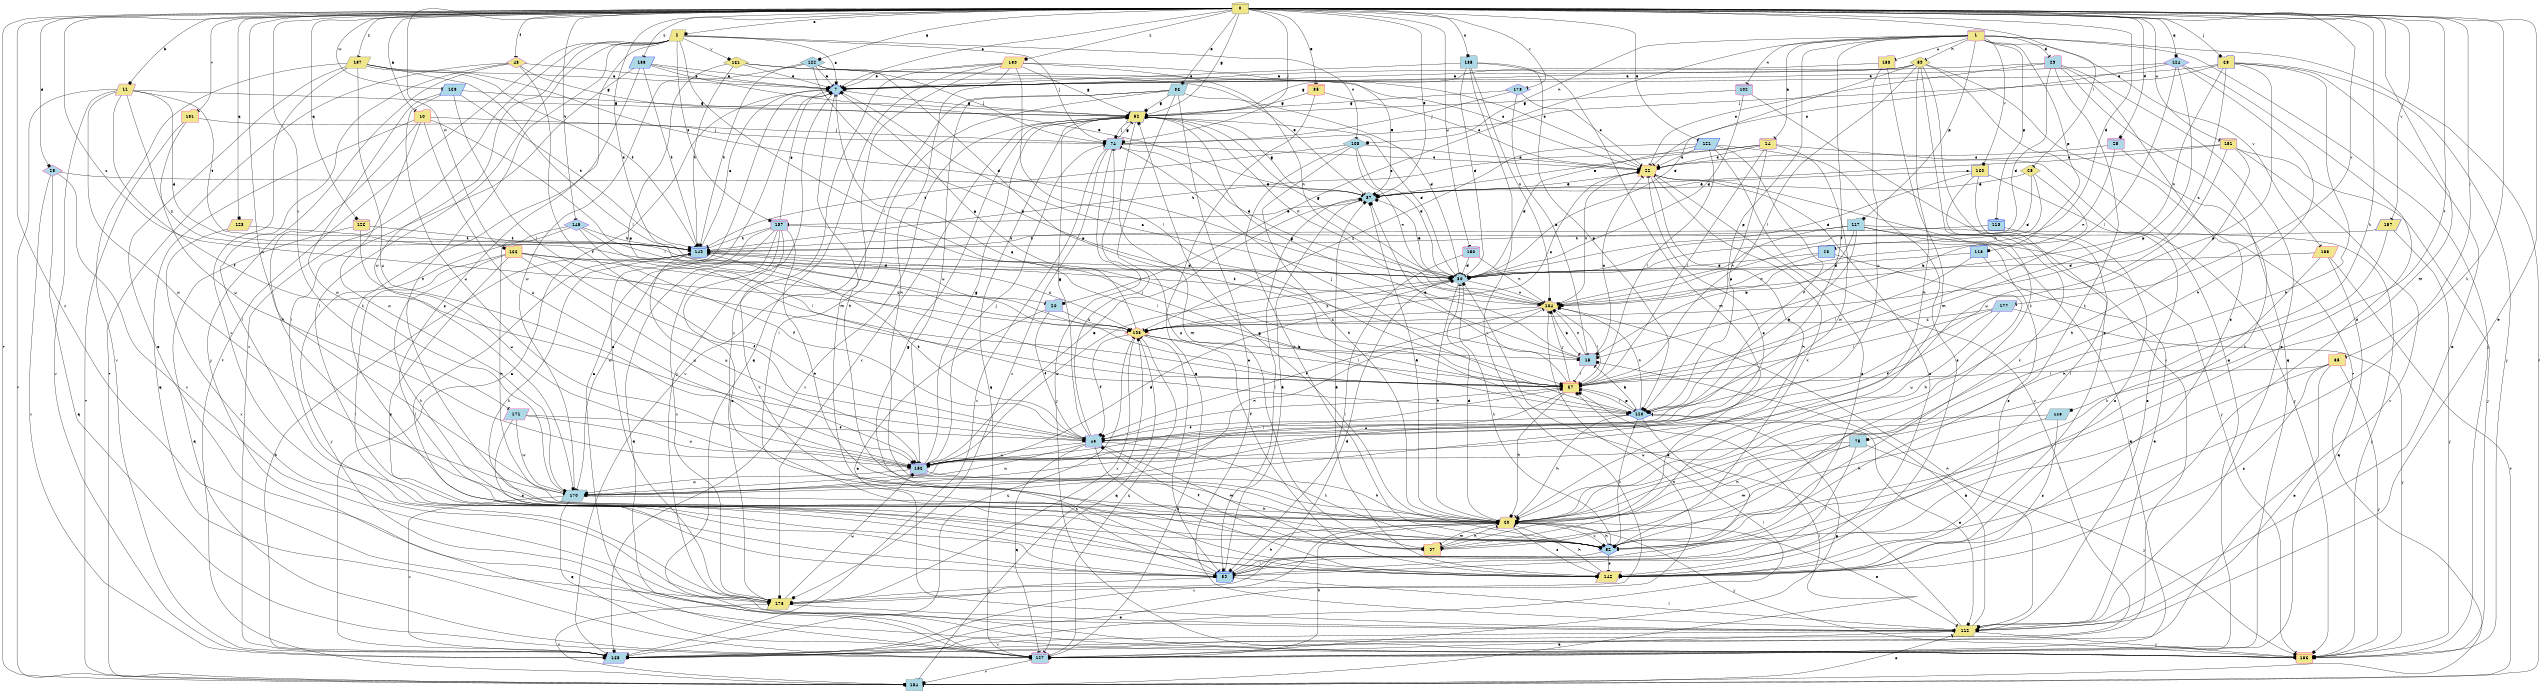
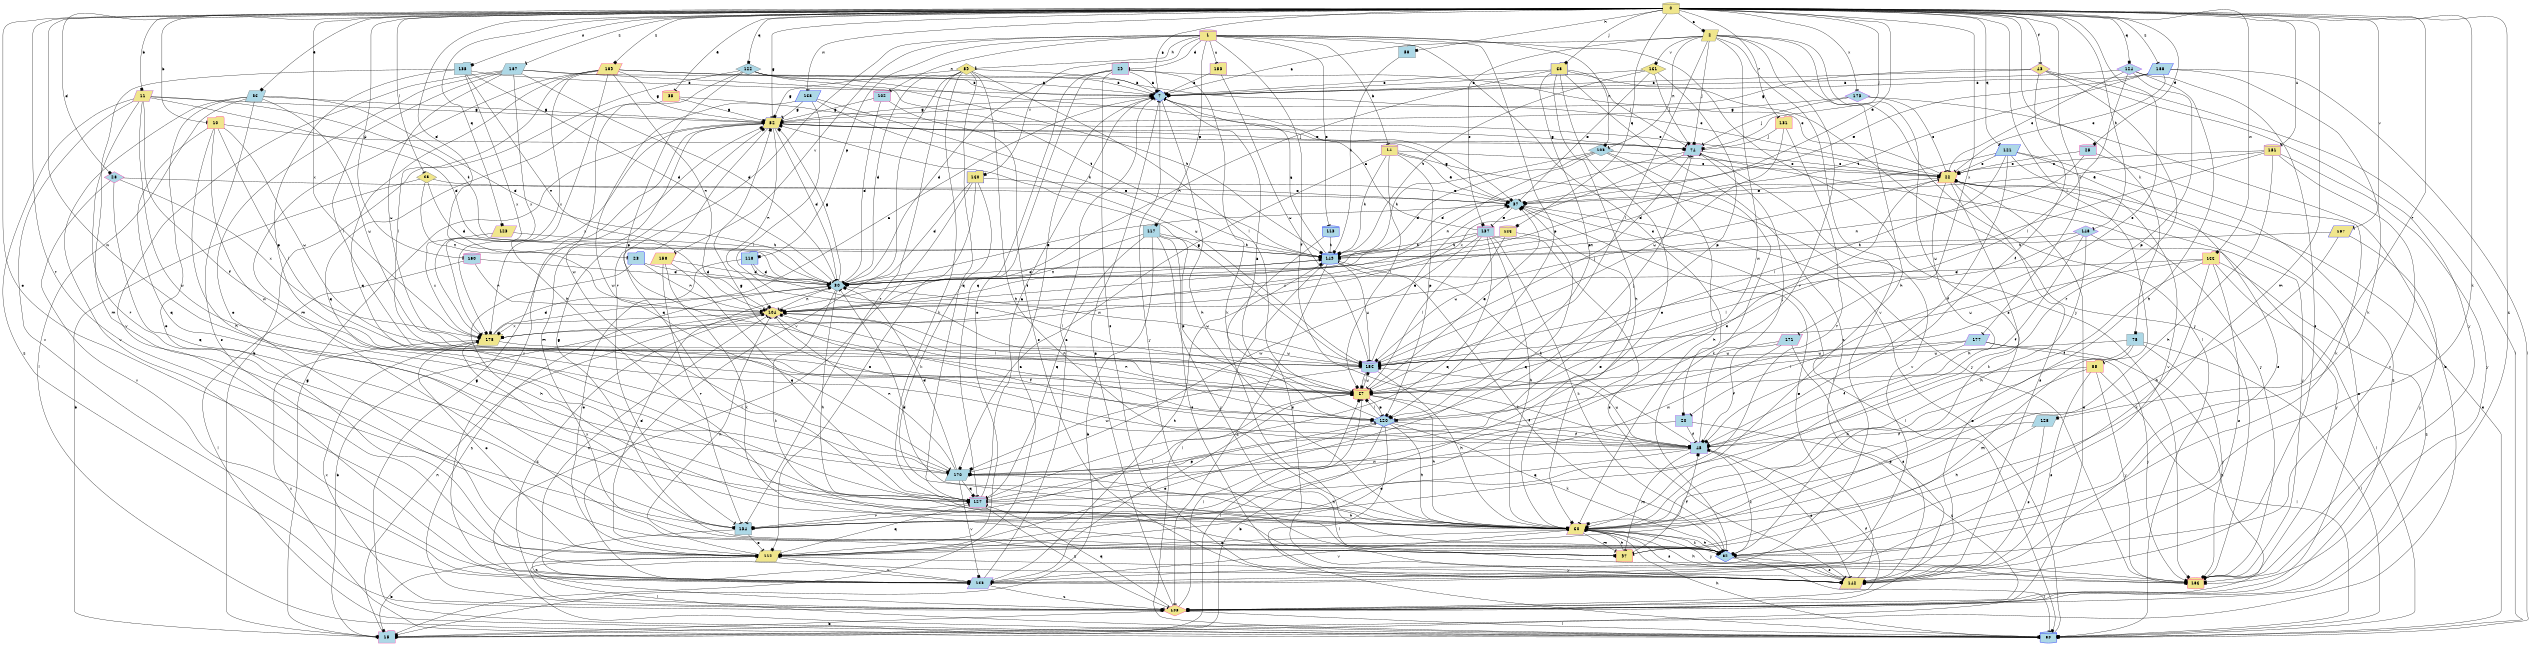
none -> (1407, 52)
(358, 63) -> (513, 69)
none -> (630, 319)
(1563, 347) -> (1065, 353)
(1822, 407) -> none
